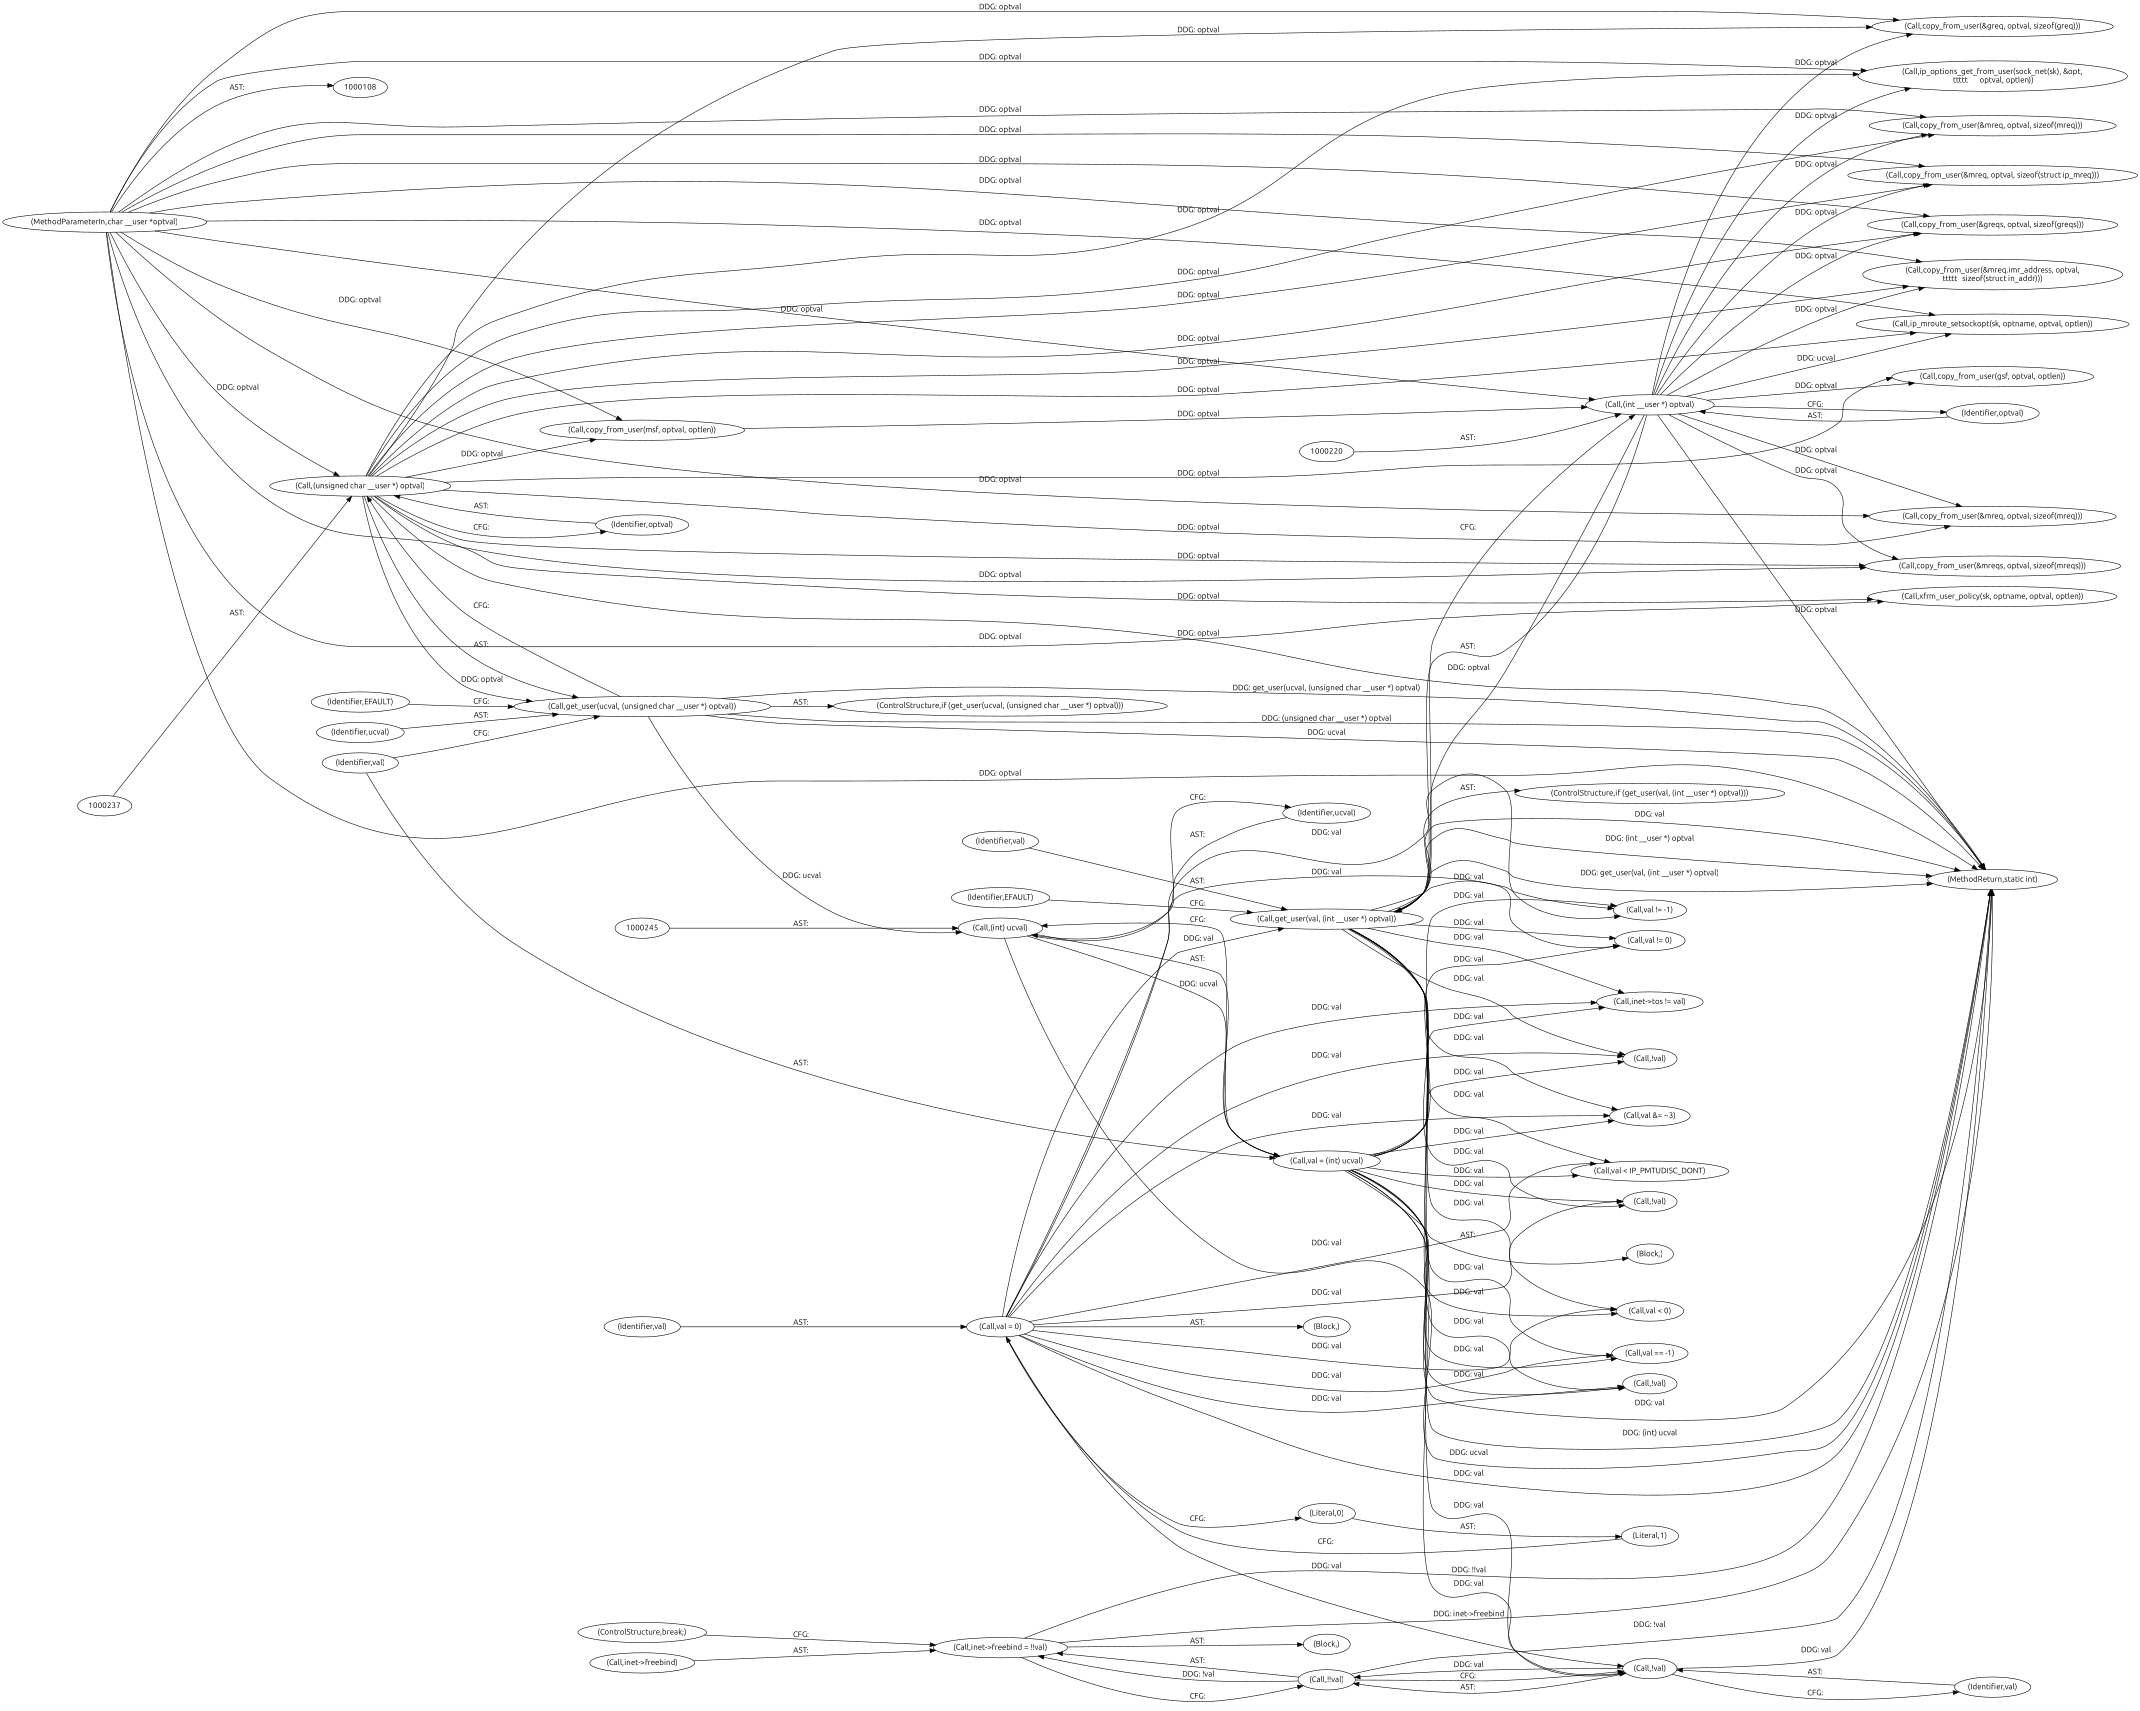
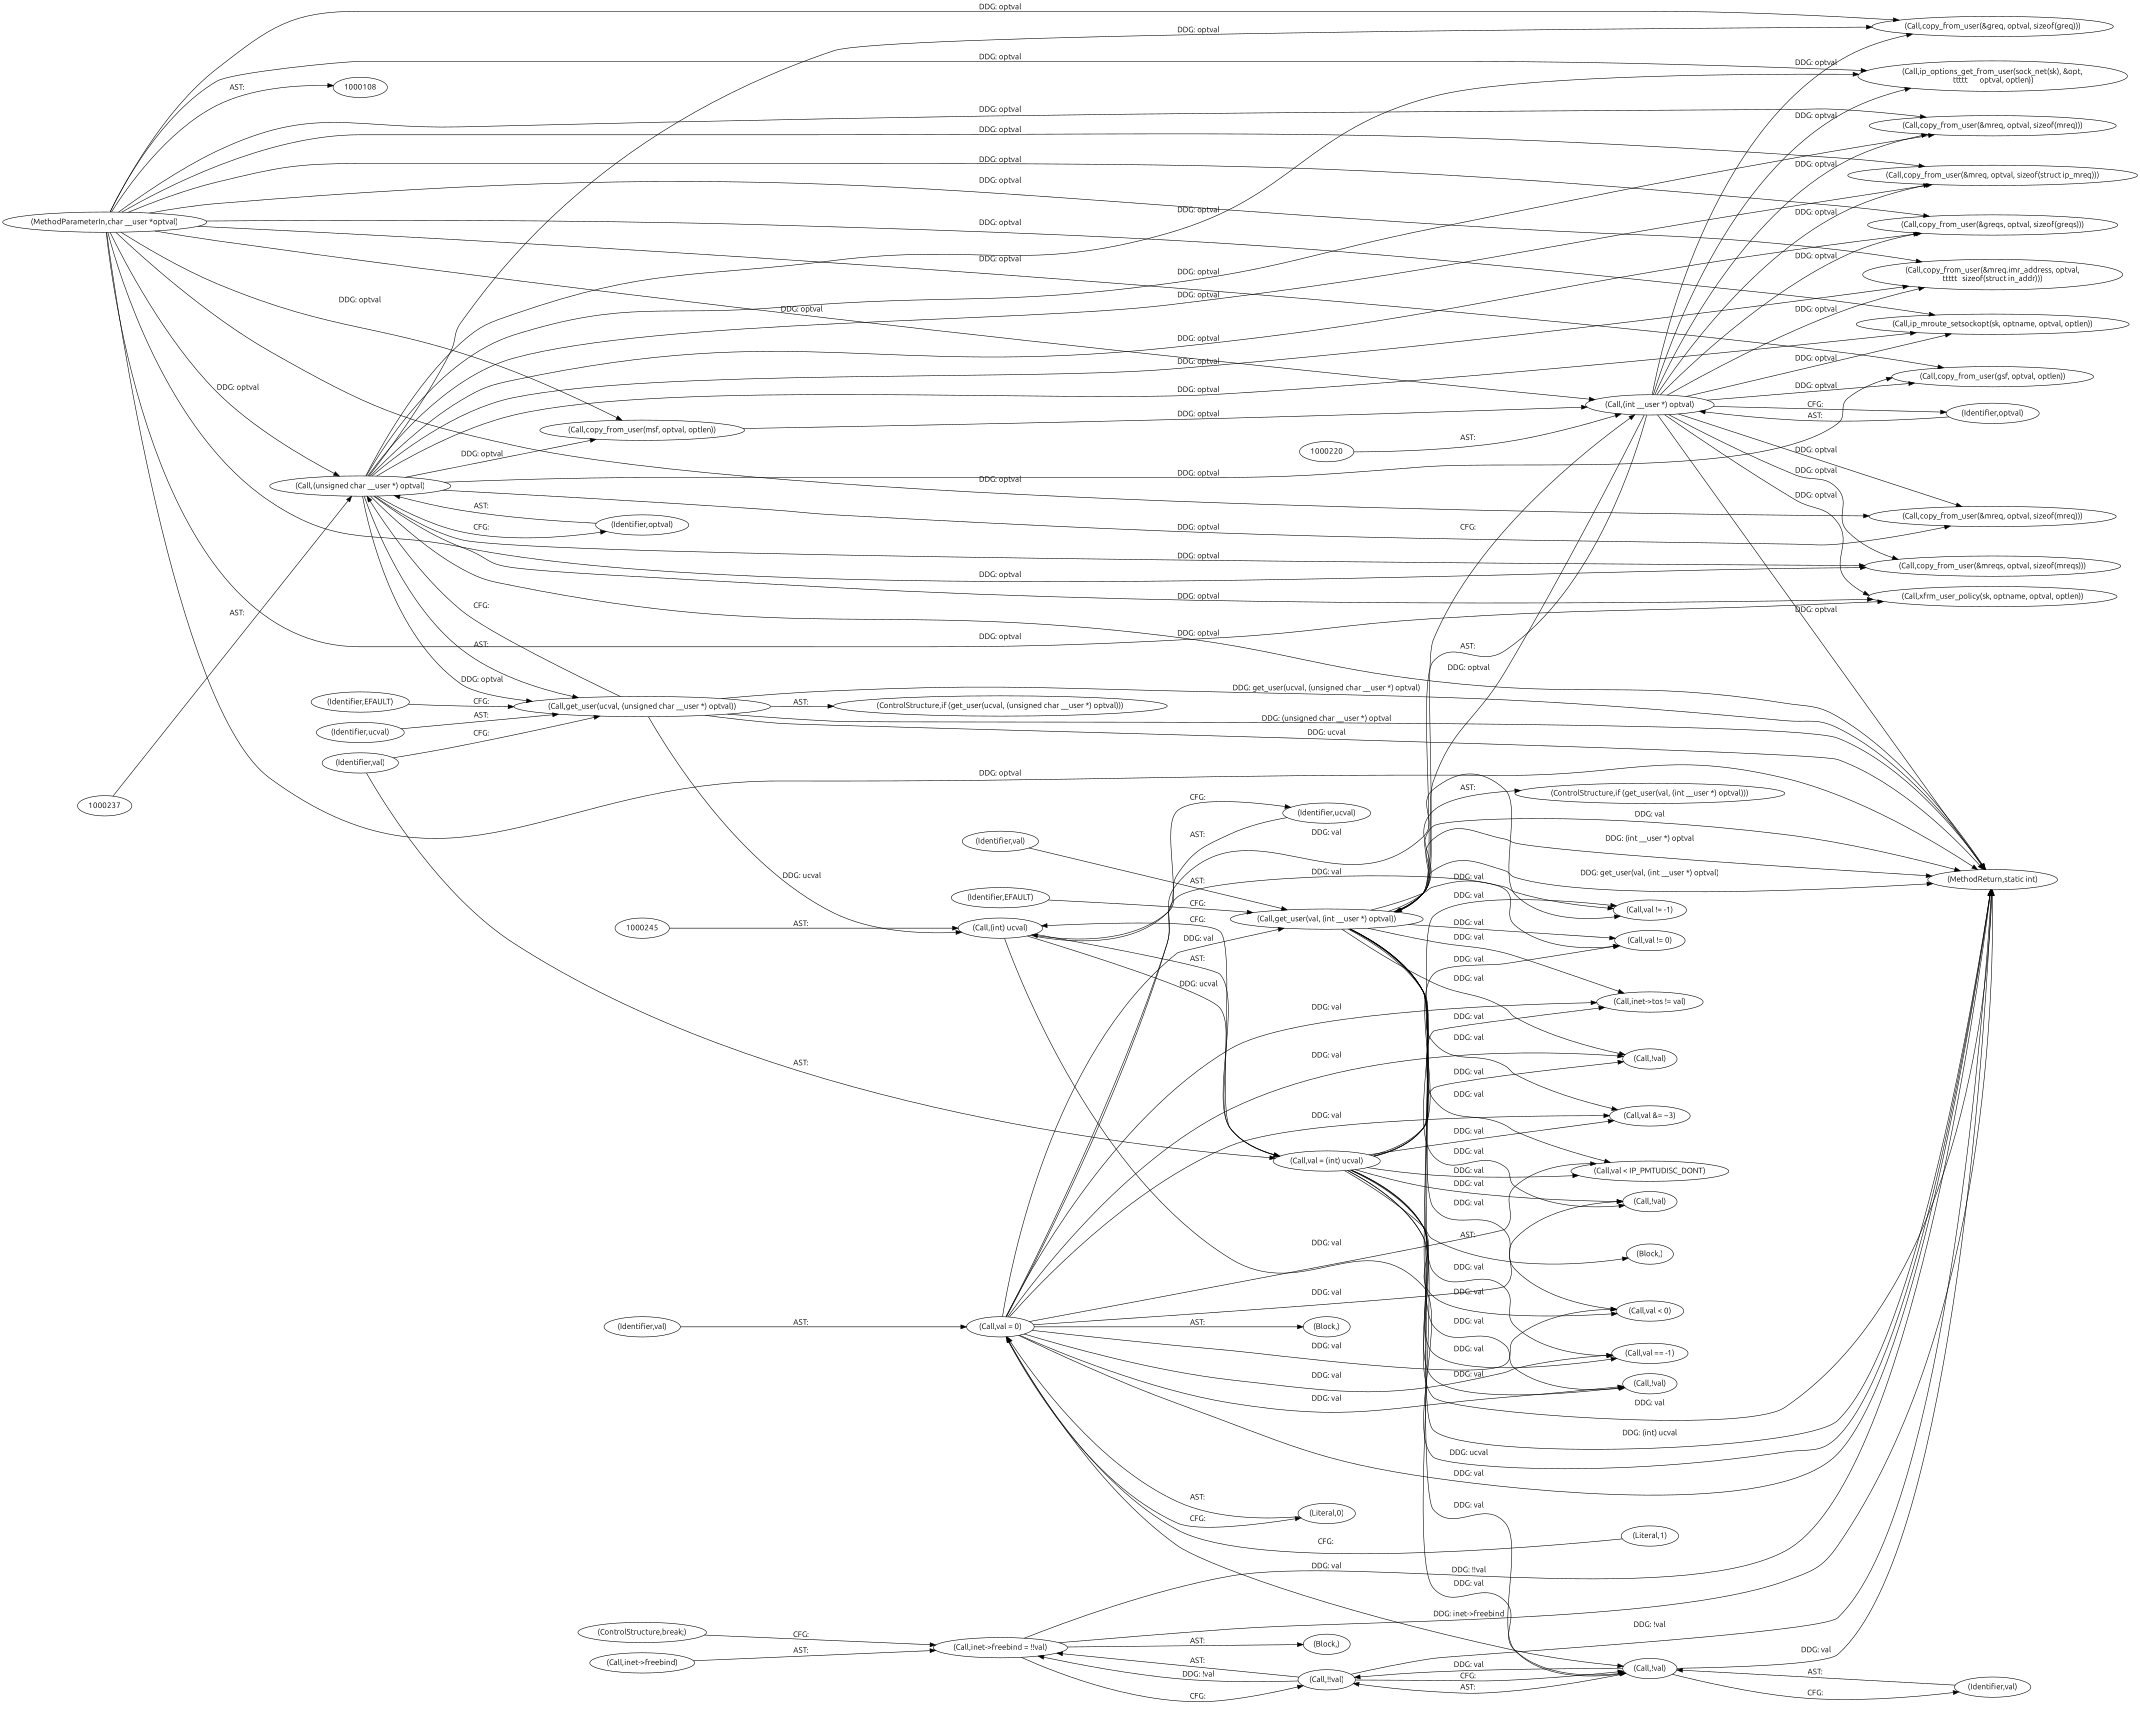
none -> (1069, 280)
(1816, 358) -> (1816, 358)
none -> (1785, 493)
(1483, 1534) -> (1131, 1473)
